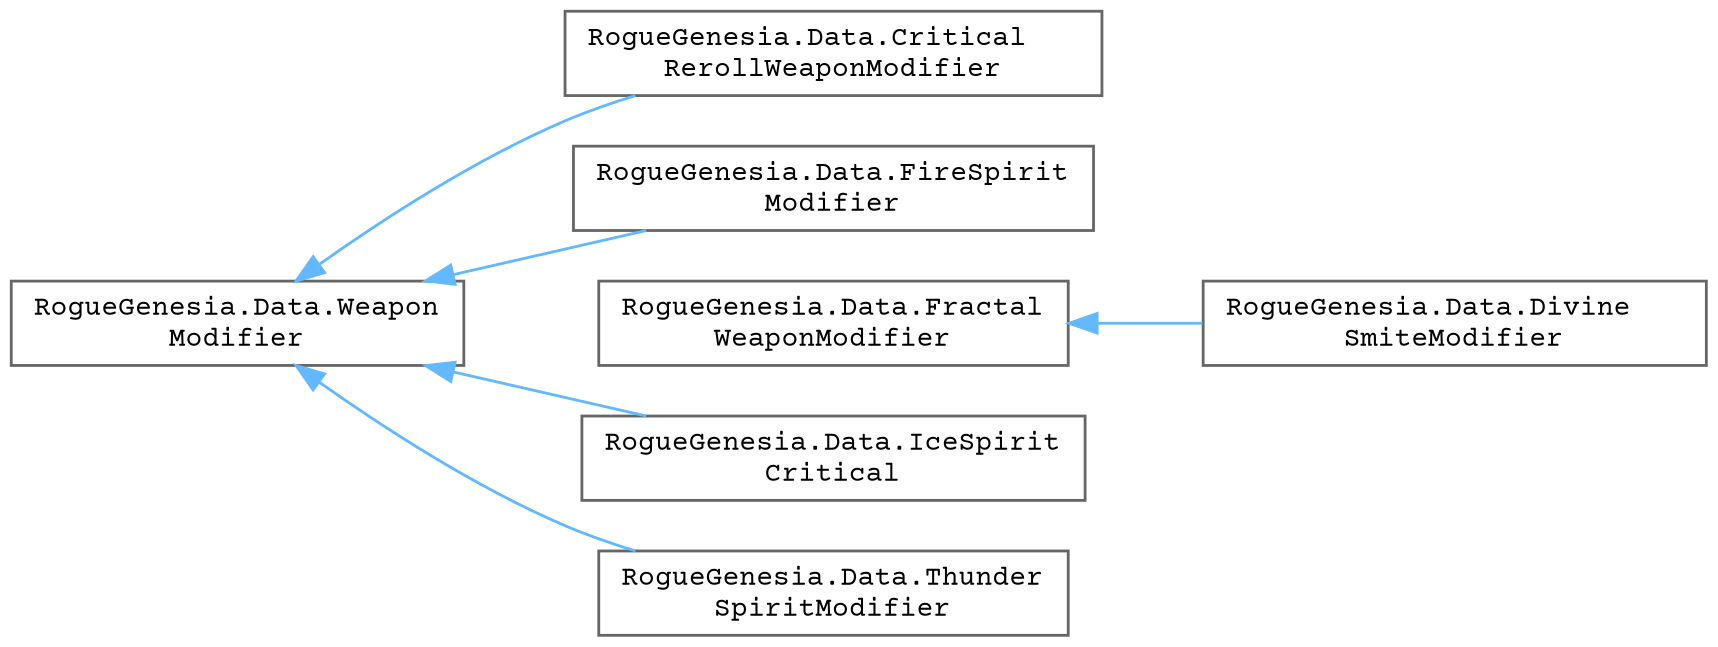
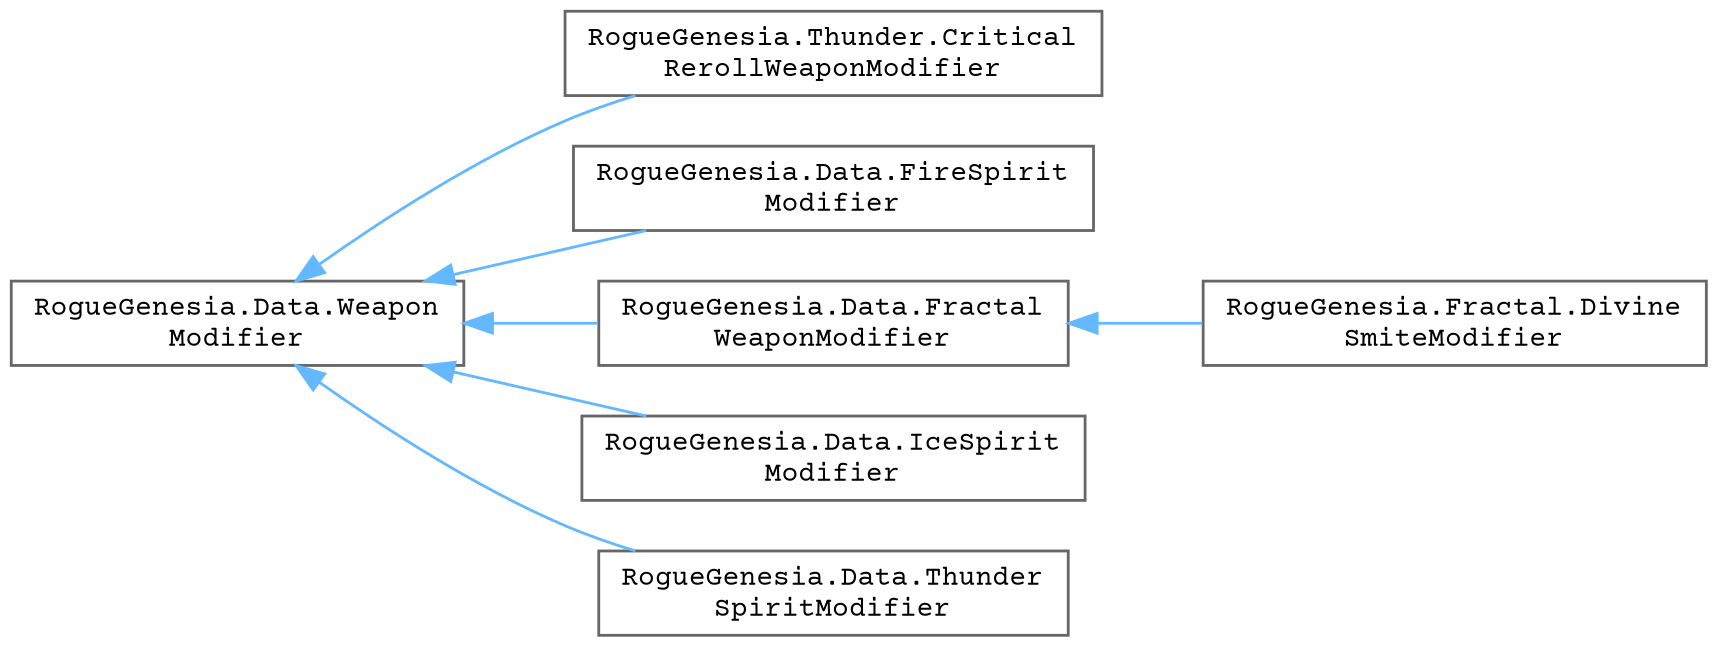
(833, 53) -> (833, 53)
none -> (546, 323)
(1455, 323) -> (1455, 323)
(833, 458) -> (833, 458)
